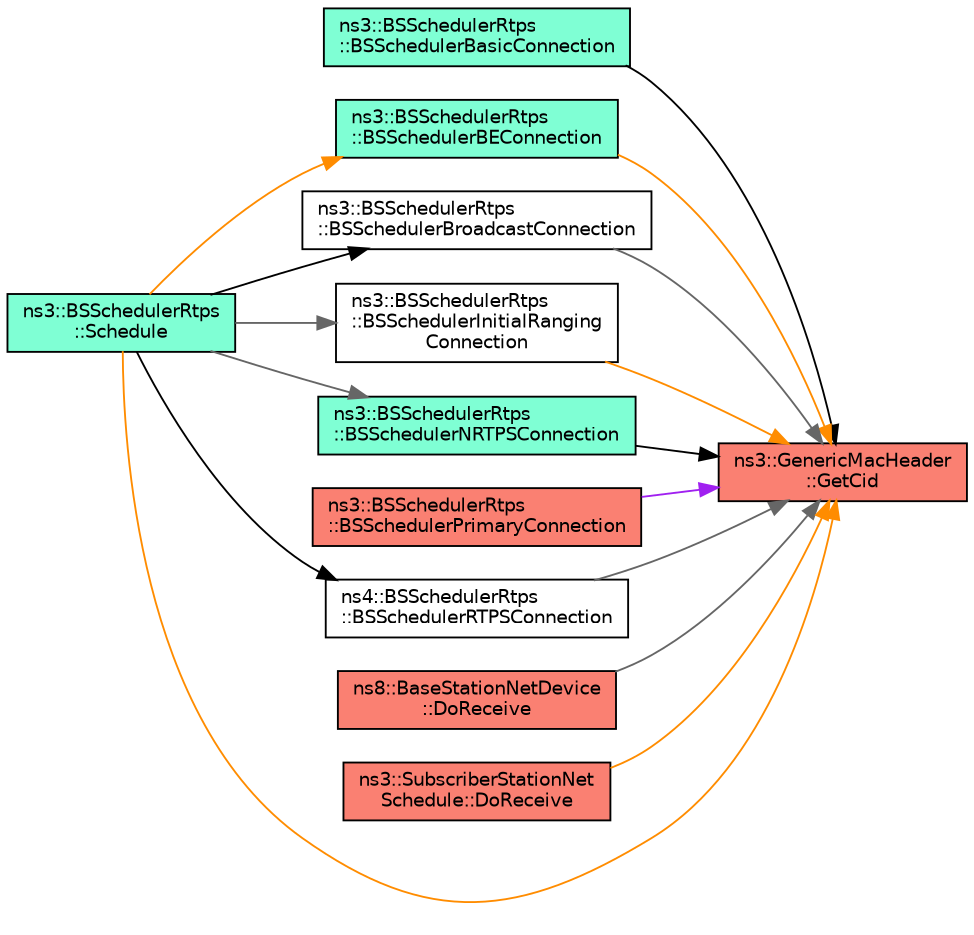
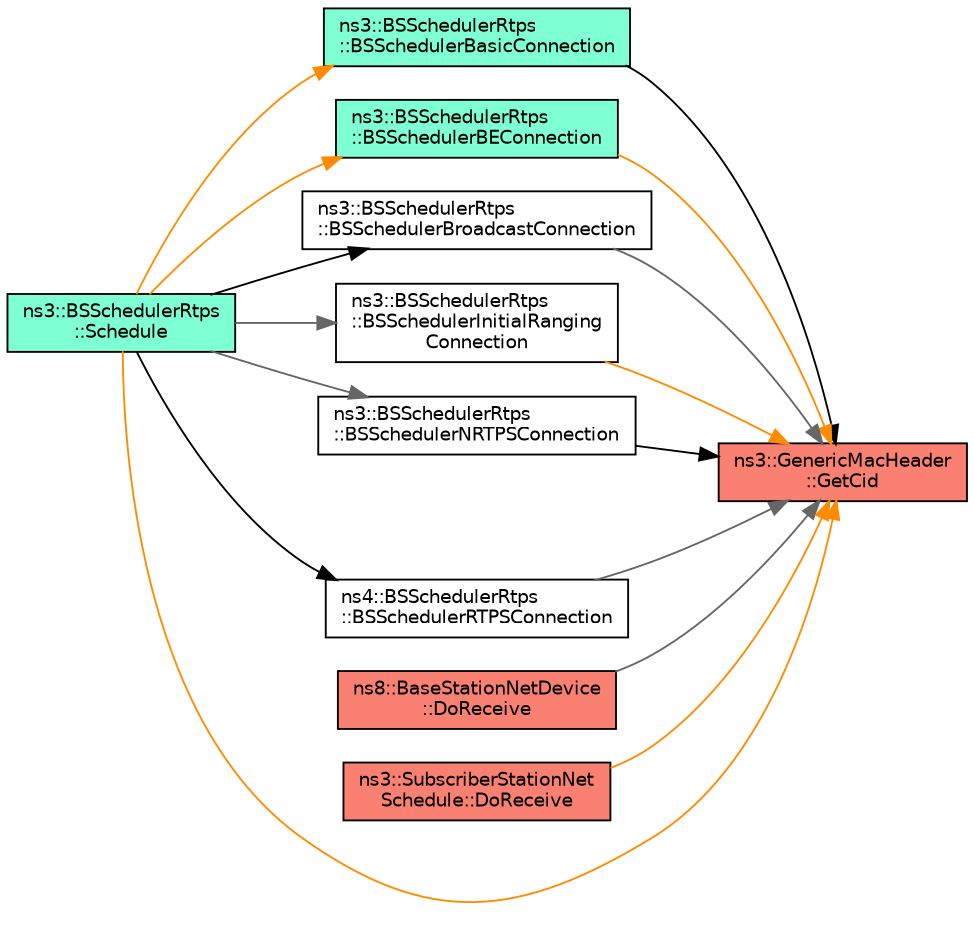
none -> (212, 172)
(477, 426) -> (477, 426)
(477, 517) -> none
